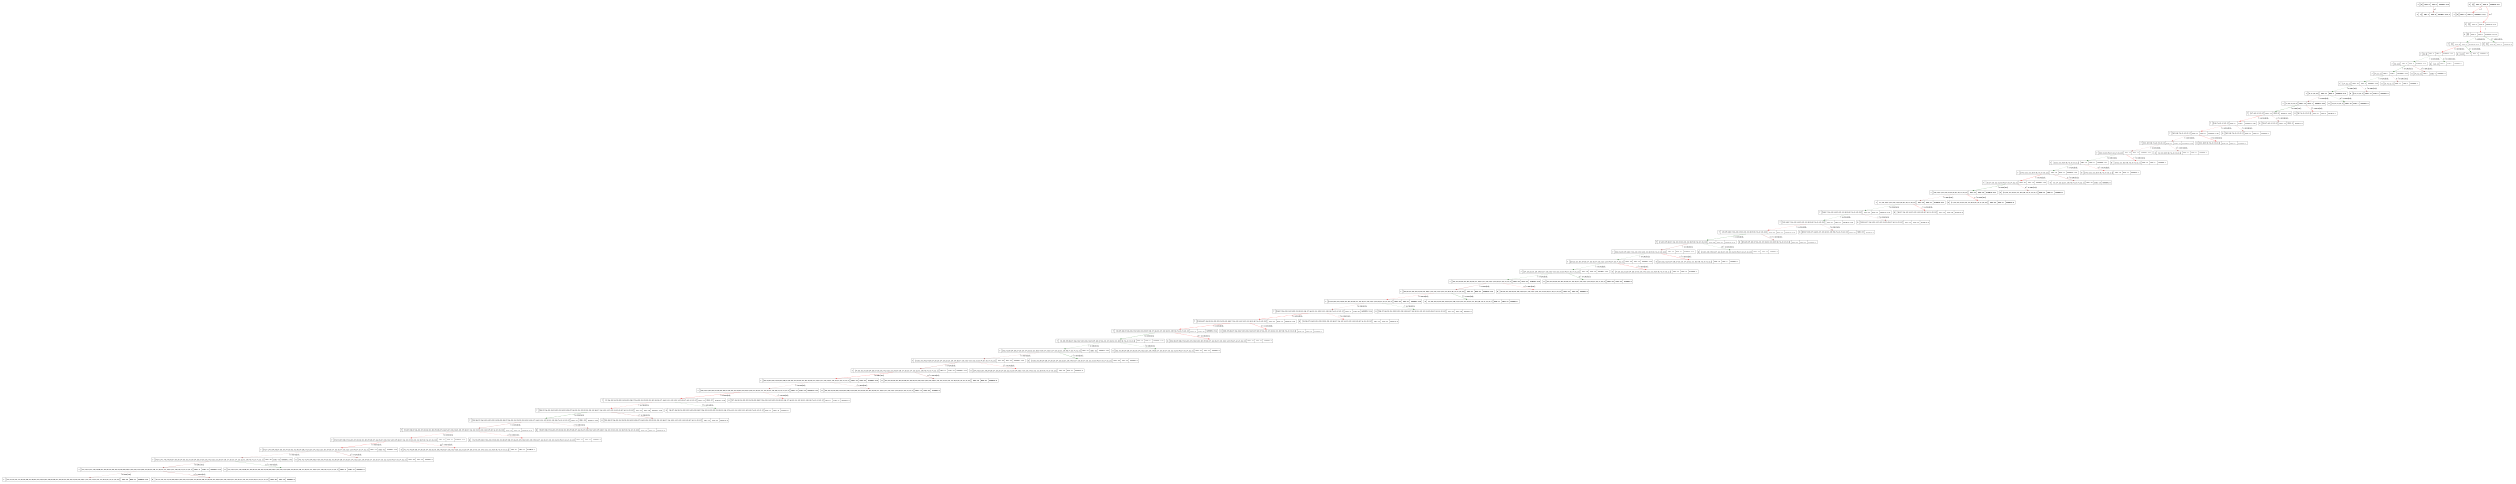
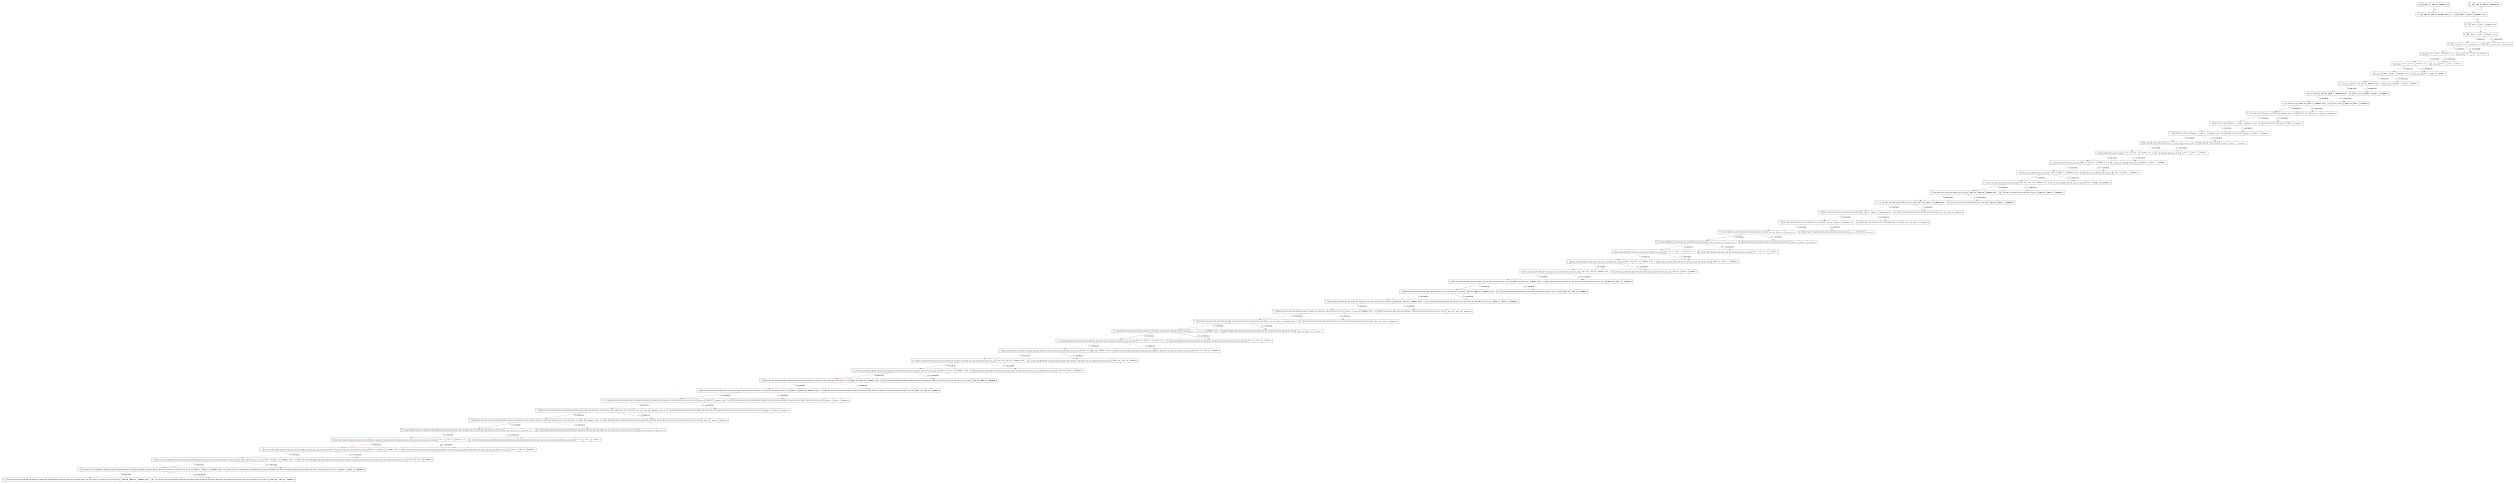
(2489, 14) -> (2475, 19)
